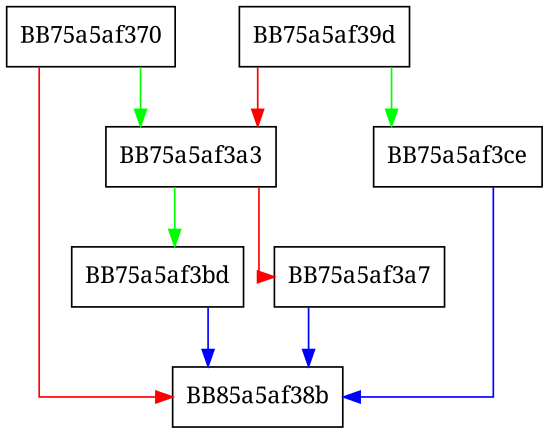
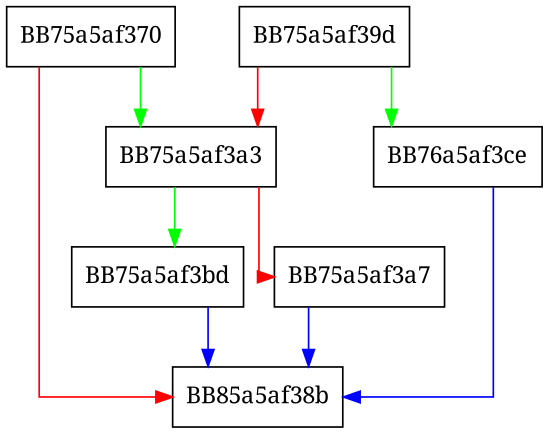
(458, 157) -> (458, 157)
